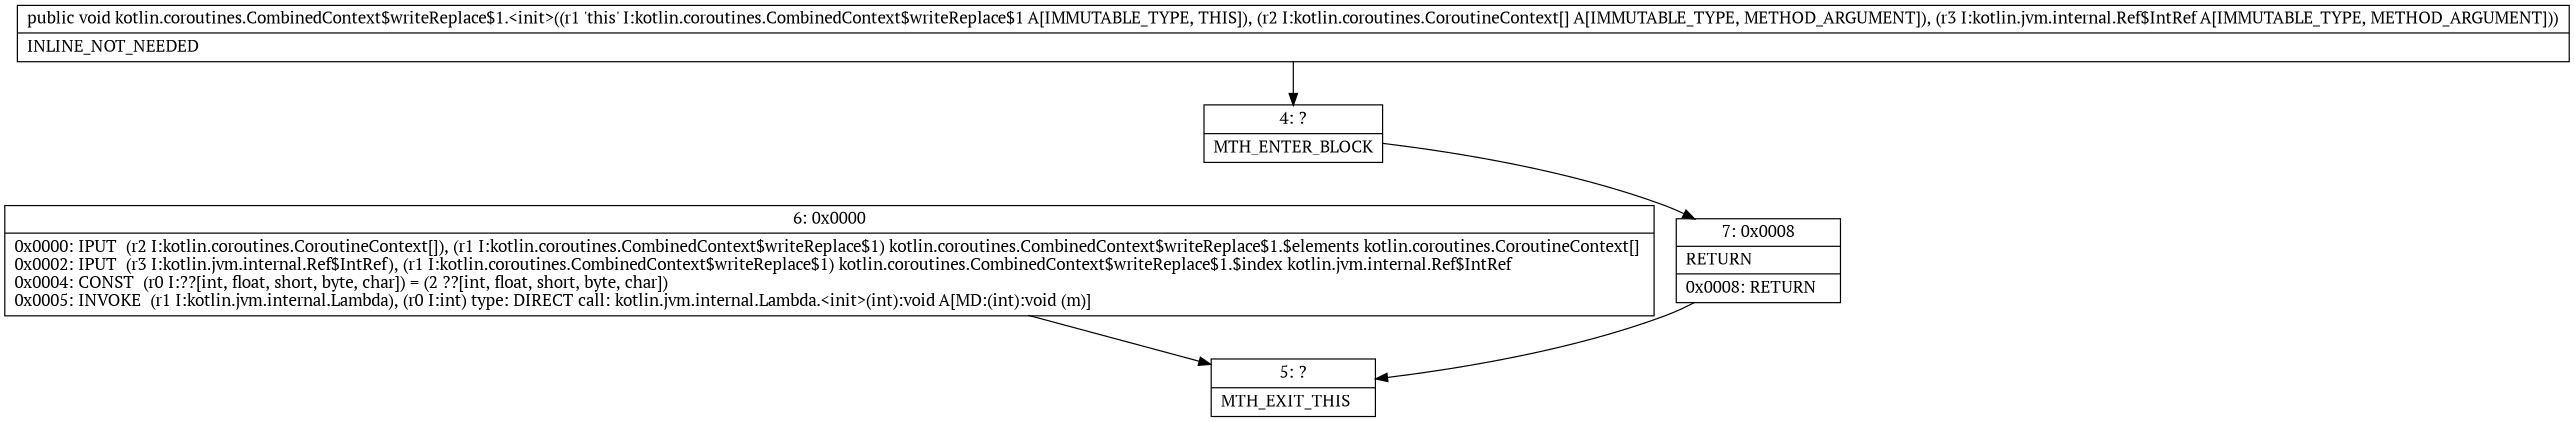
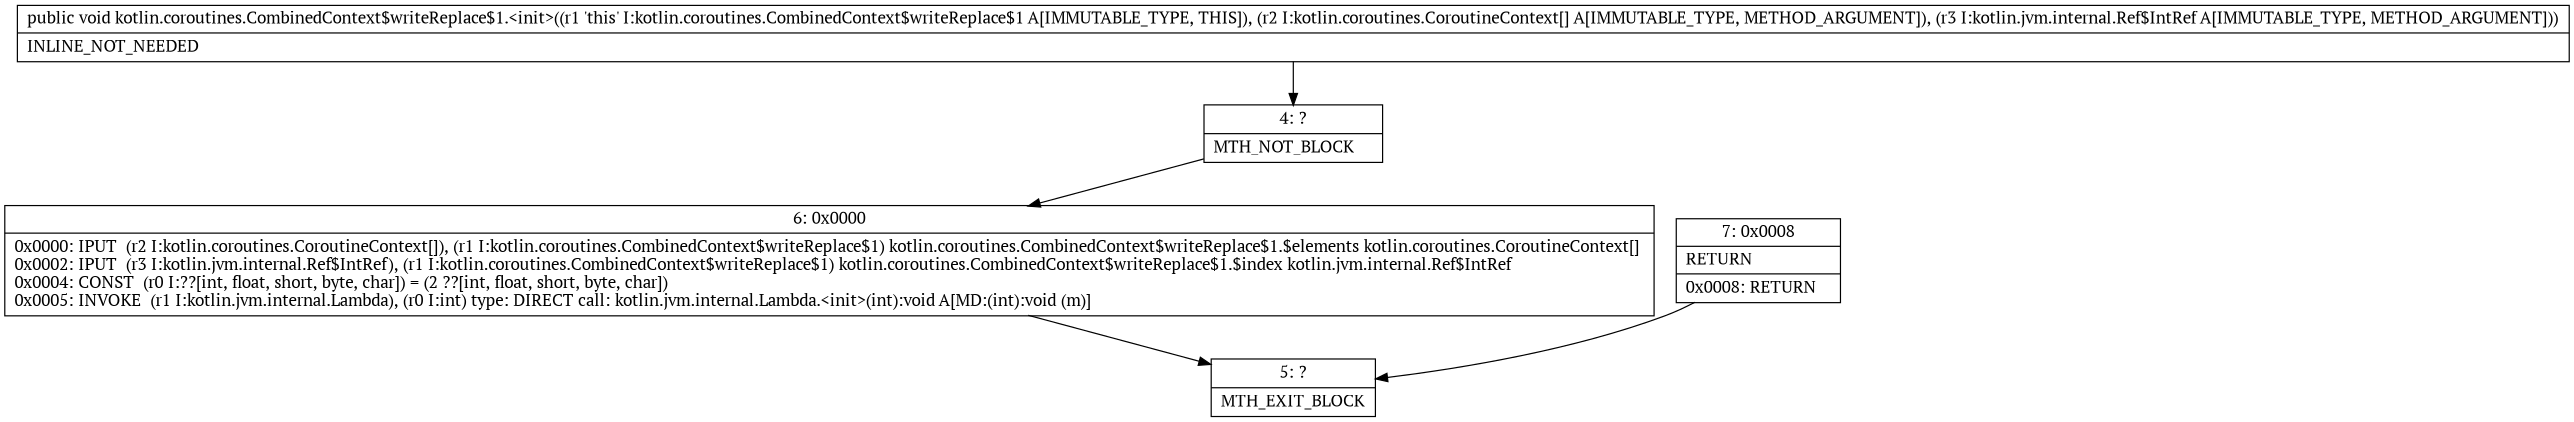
(1293, 147) -> (1284, 147)
(1535, 169) -> (1122, 181)
(1286, 402) -> (1293, 402)
